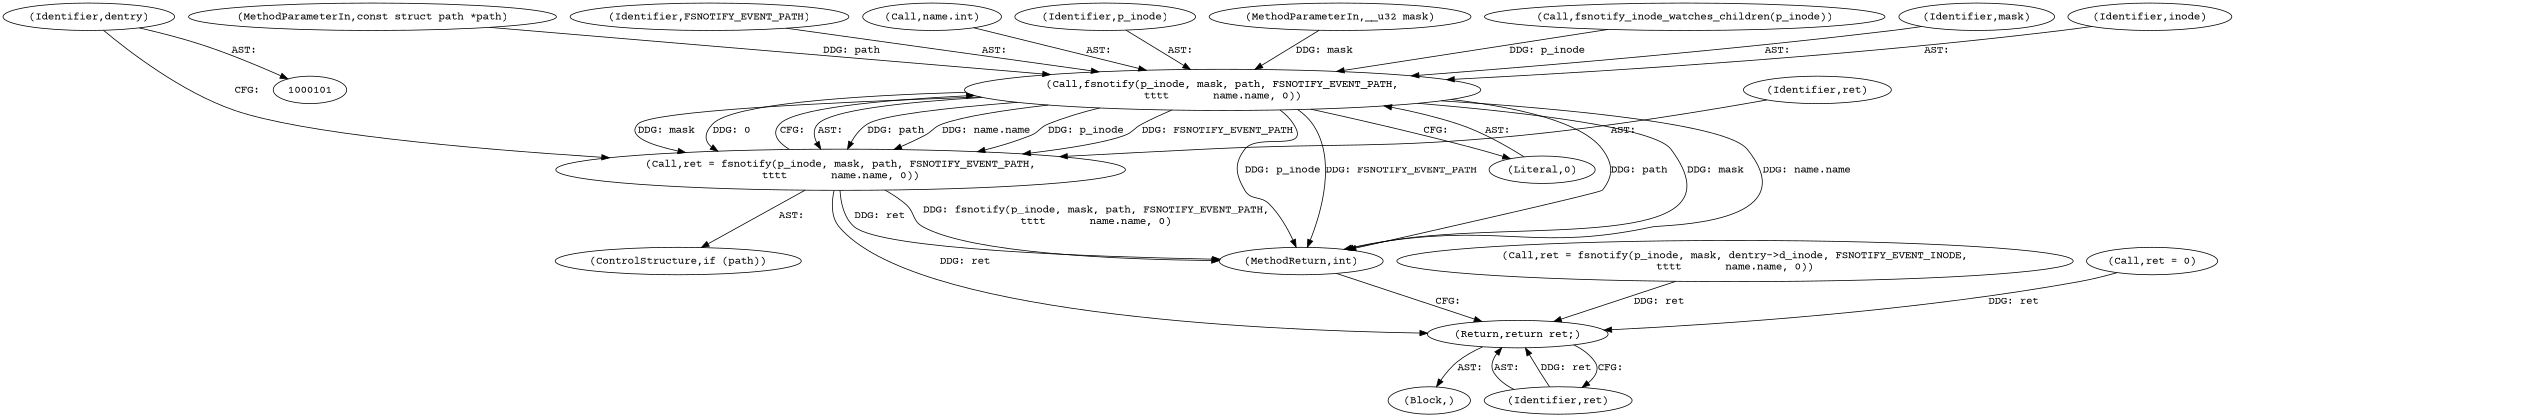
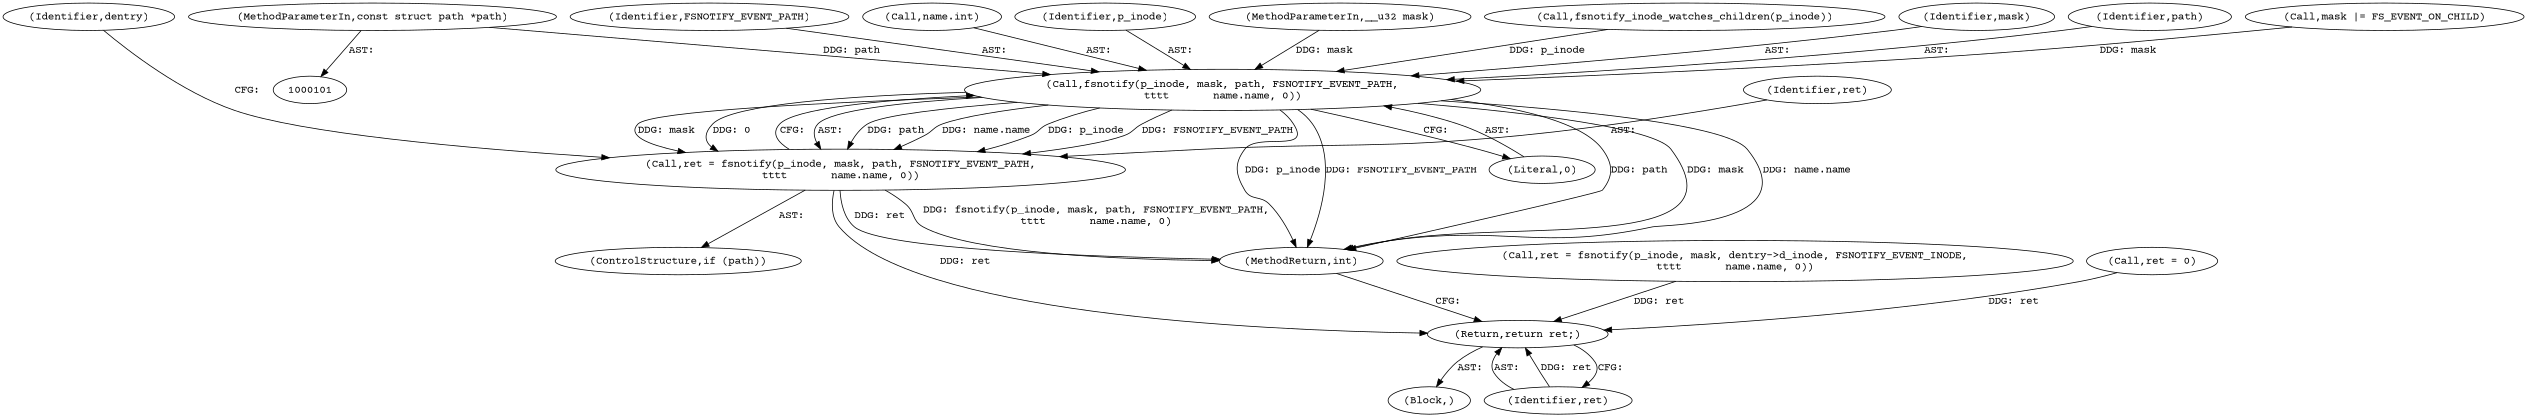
(2150, 17) -> (2150, 17)
none -> (2385, 17)
(211, 48) -> (344, 51)
